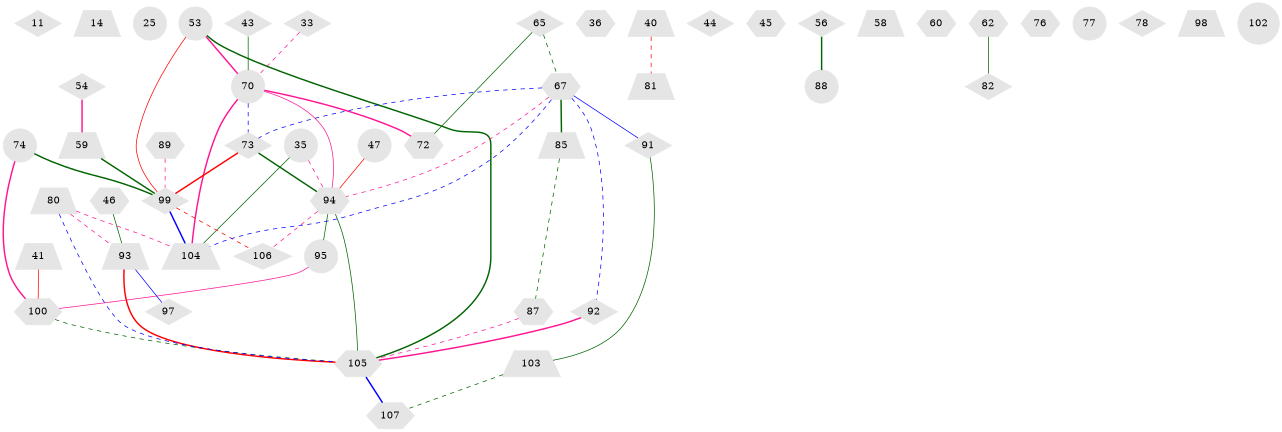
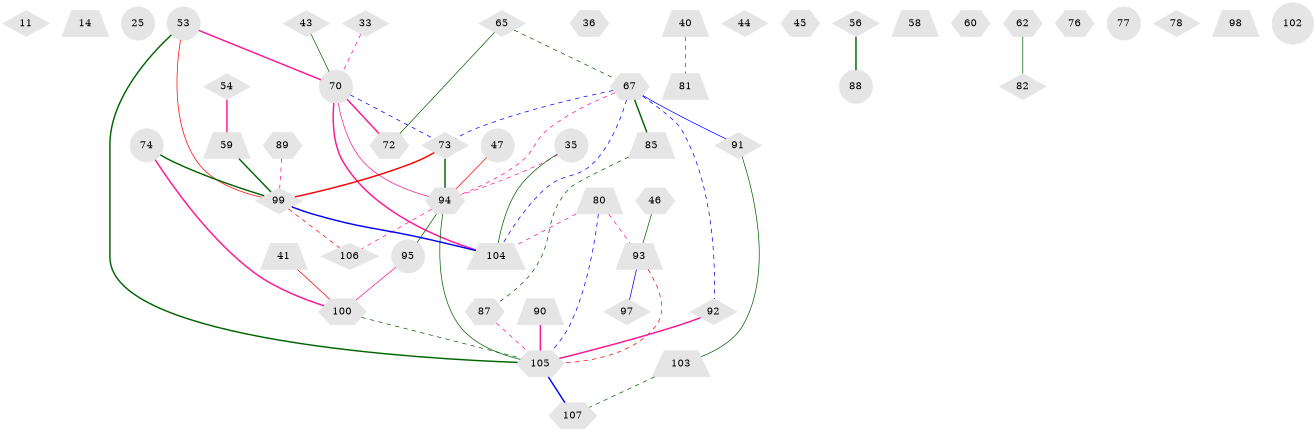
none -> (540, 312)
(144, 328) -> (637, 343)
